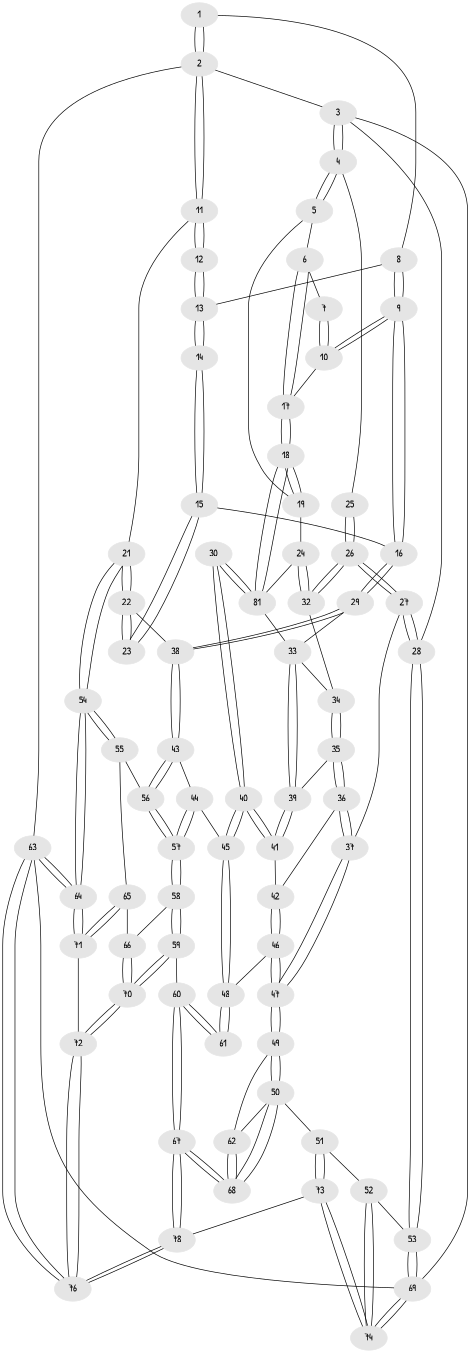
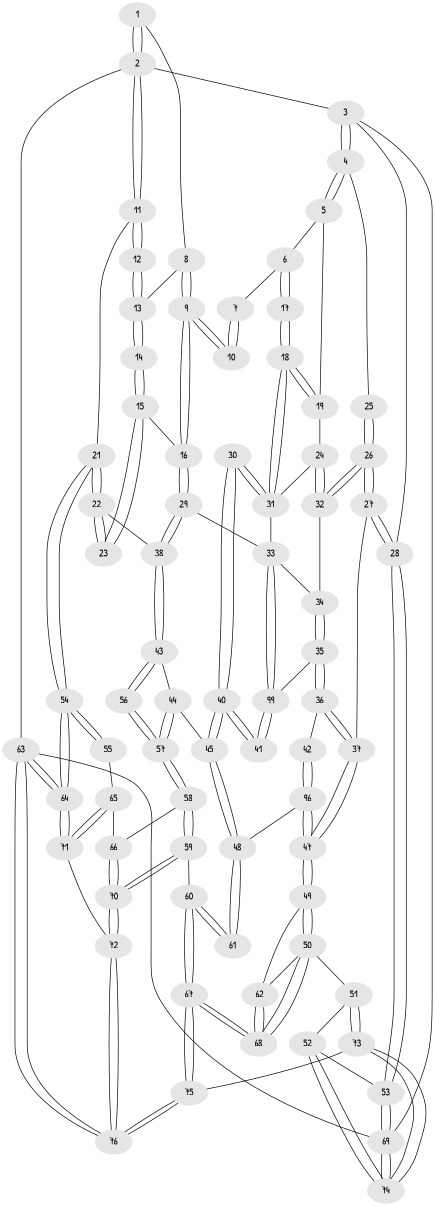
(305, 382) -> none
(257, 603) -> (271, 505)
(133, 775) -> none
(293, 799) -> (271, 701)
(275, 873) -> none
(276, 946) -> (308, 799)
(177, 1240) -> (189, 1093)
